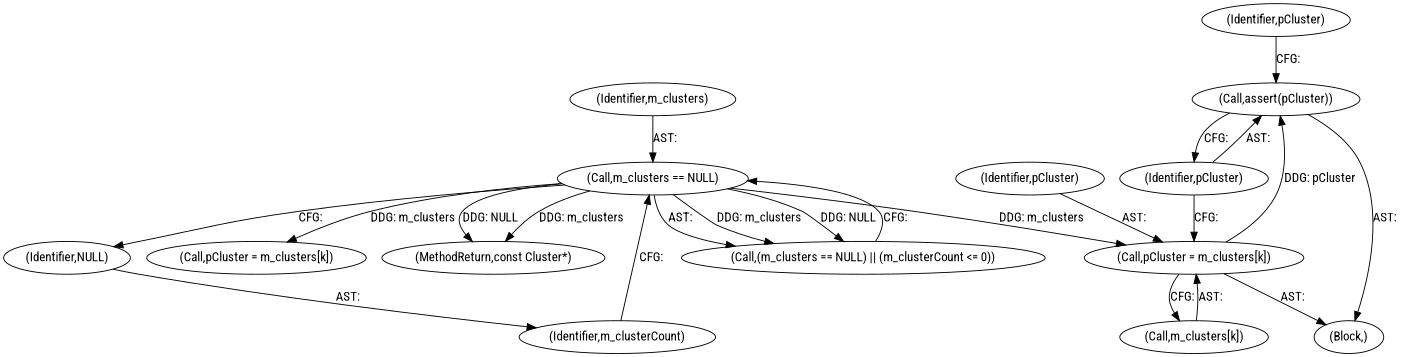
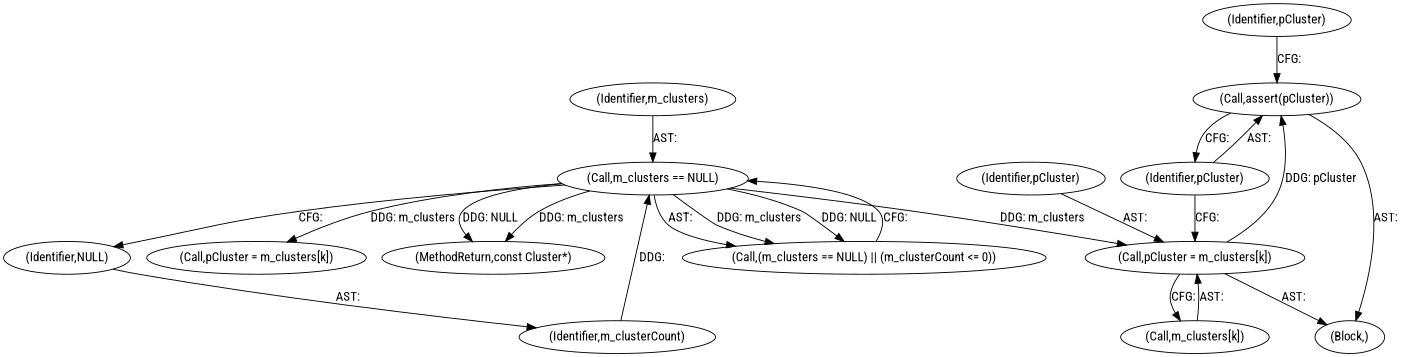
(653, 258) -> (653, 258)
